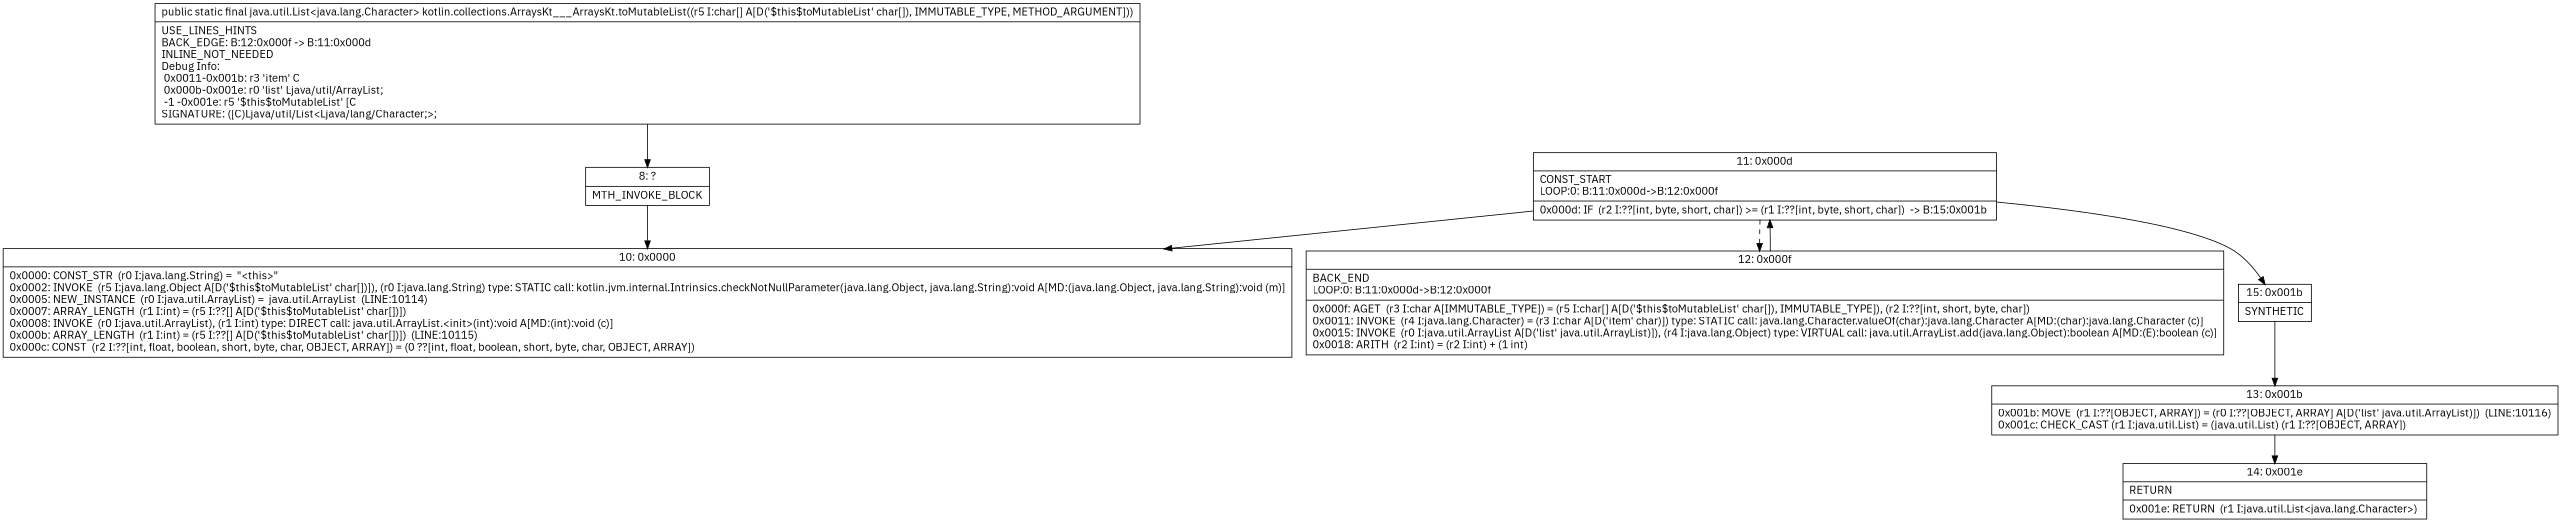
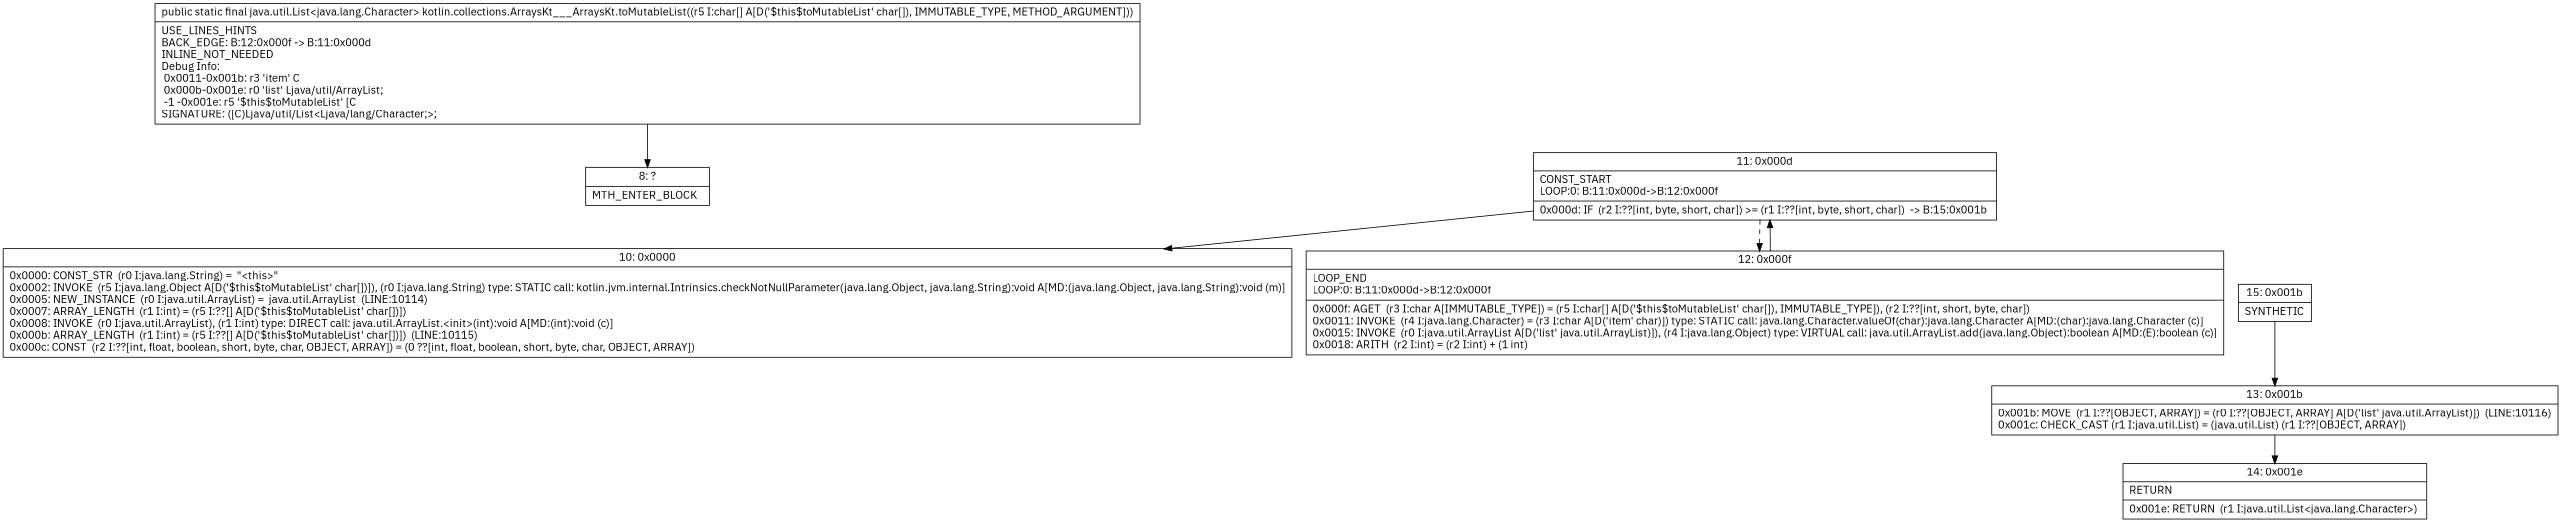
(648, 195) -> (645, 195)
(2136, 221) -> none
(648, 223) -> none
(1341, 278) -> (1340, 278)
